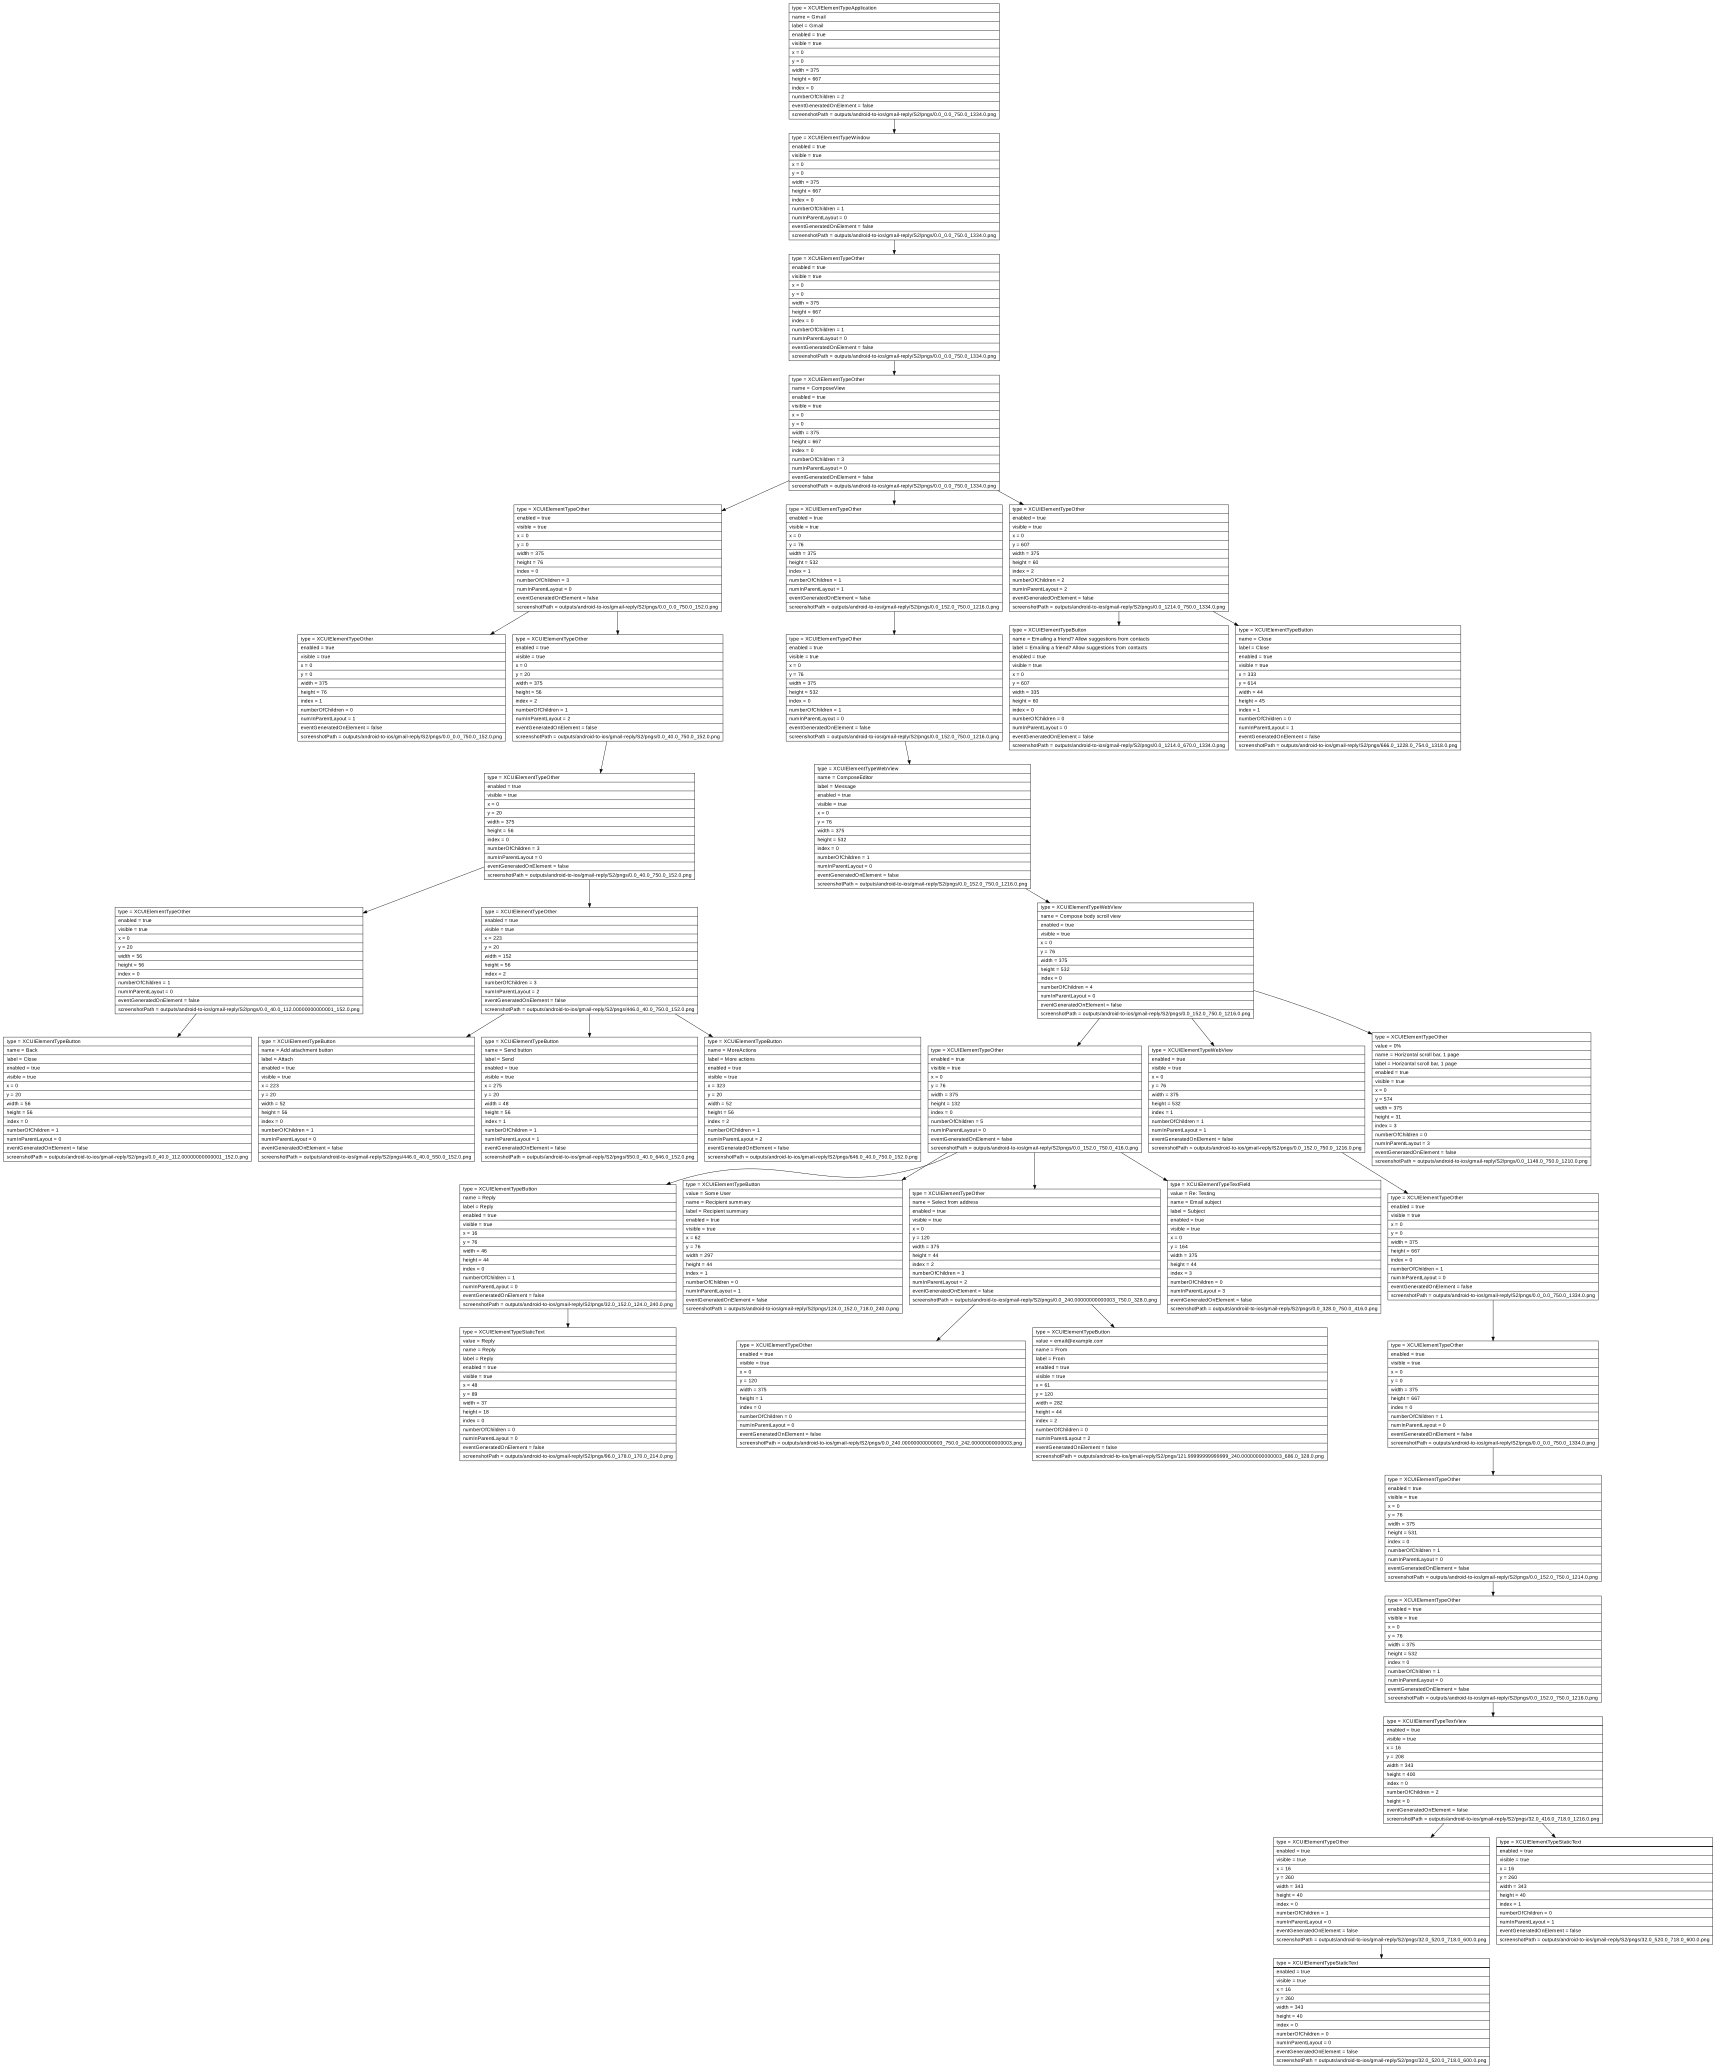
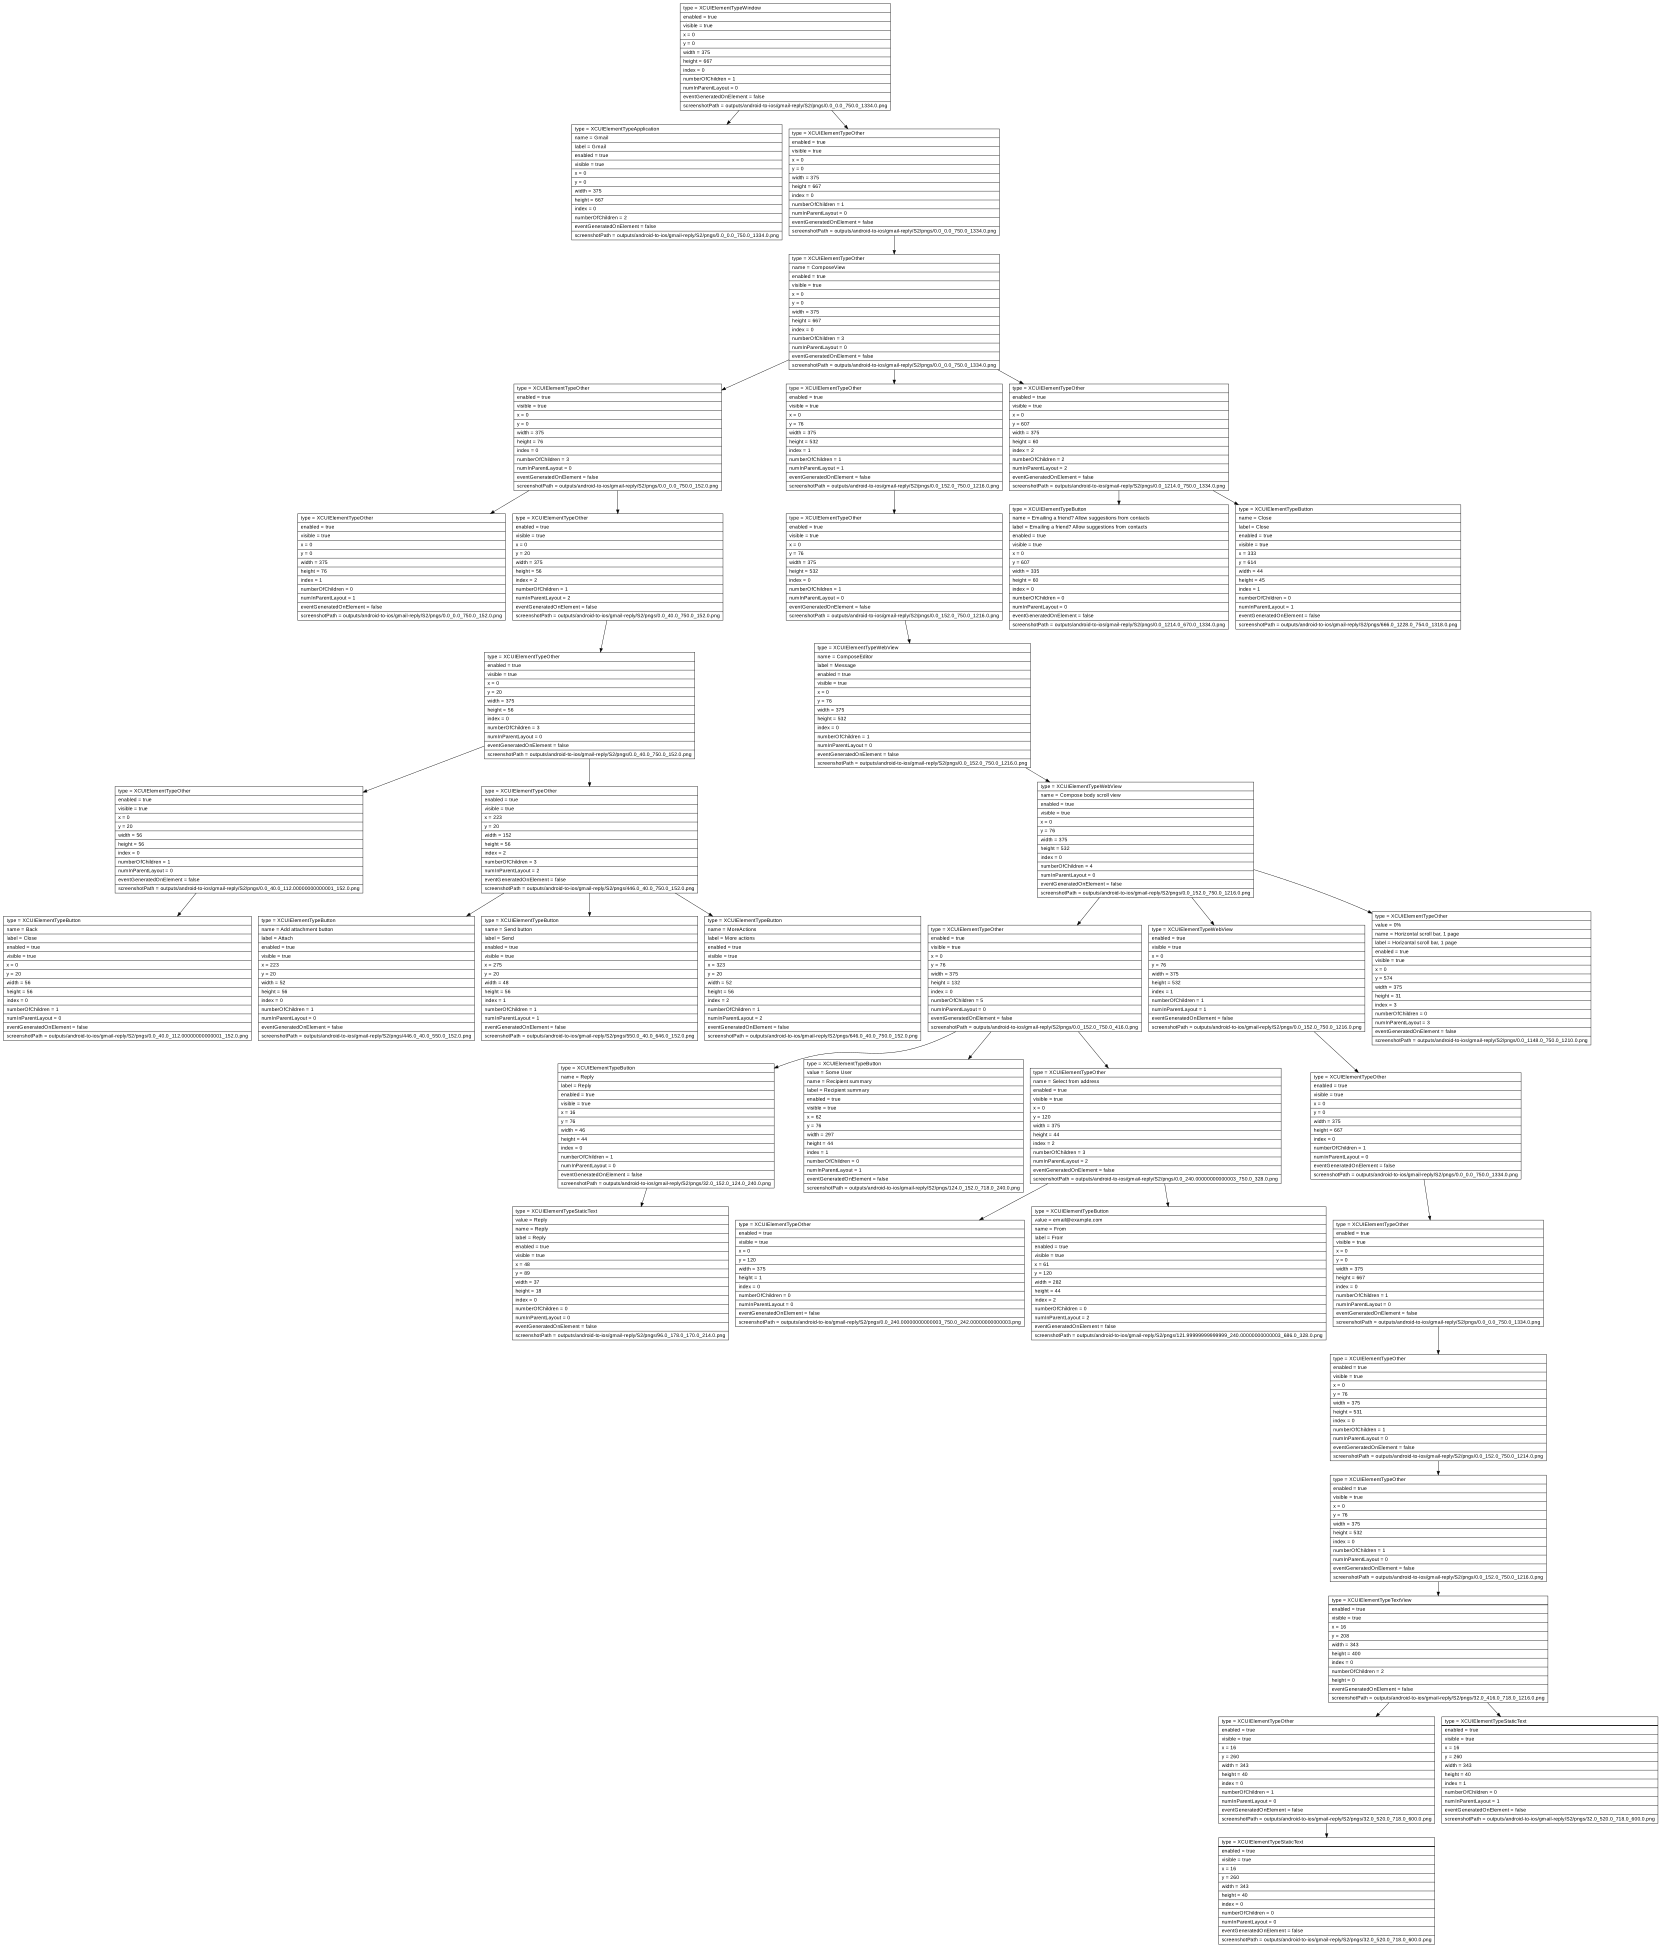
(894, 124) -> (734, 116)
(1274, 1247) -> none
